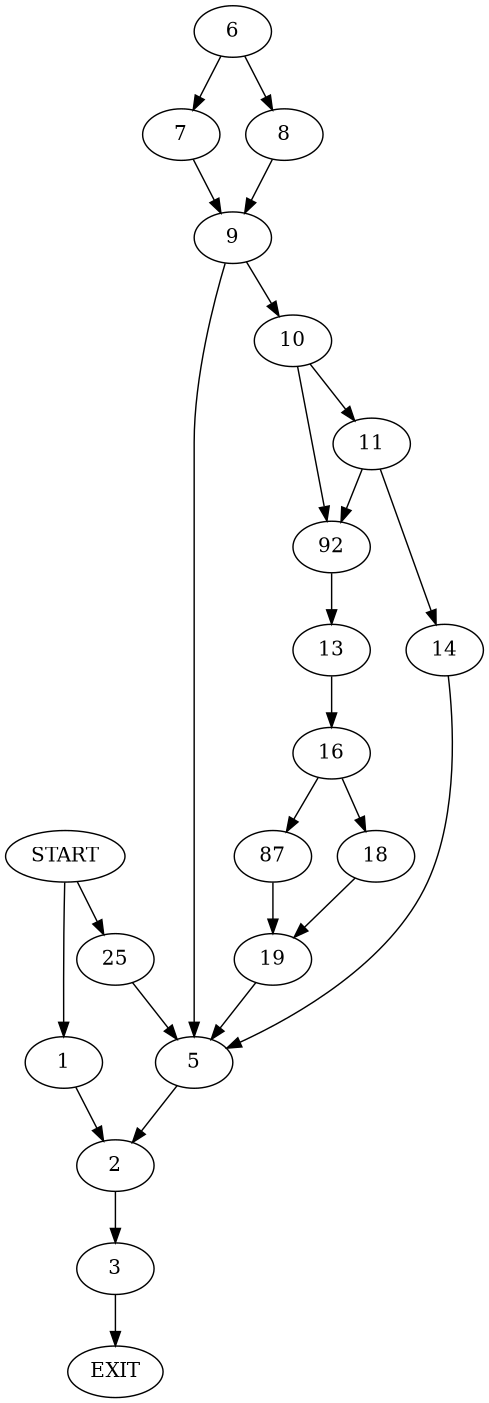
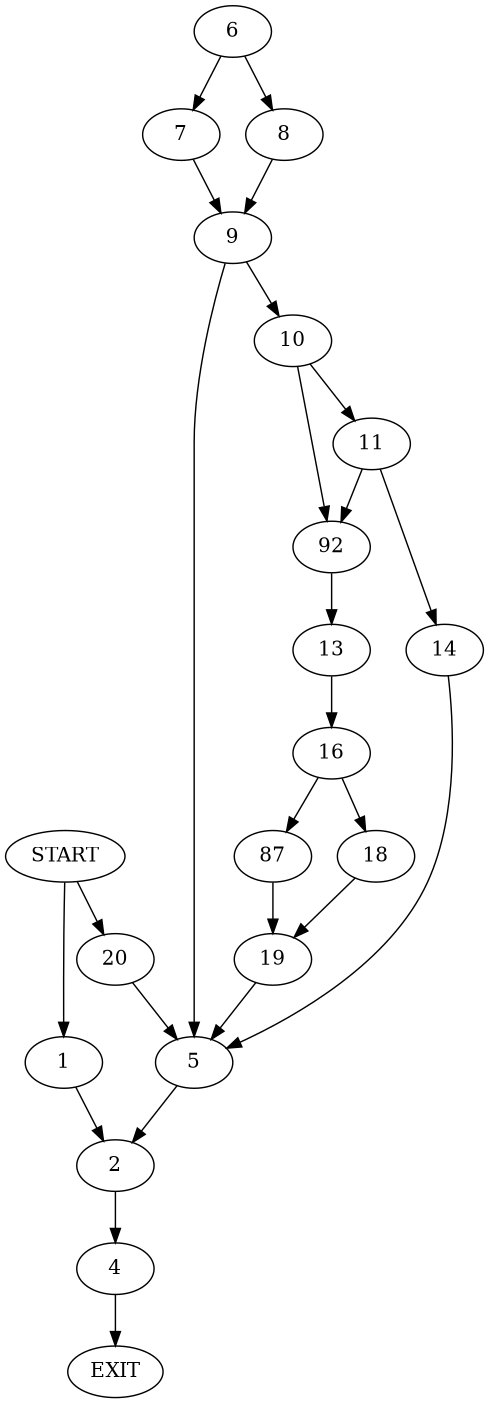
(115, 959) -> (115, 959)
(115, 1269) -> (115, 1269)
